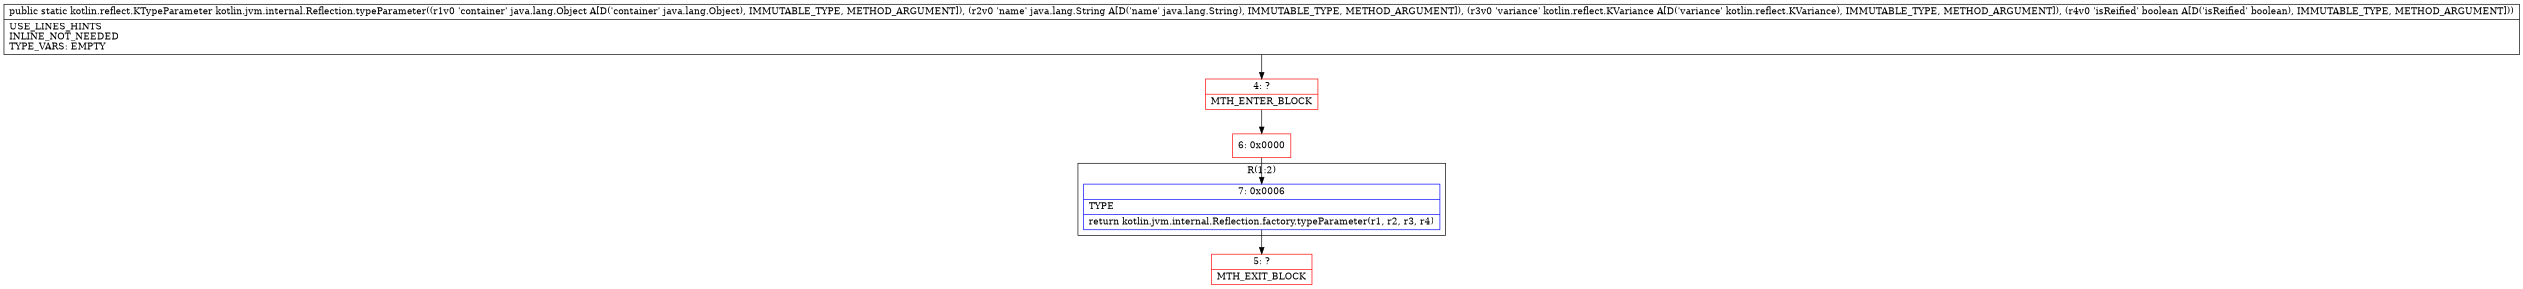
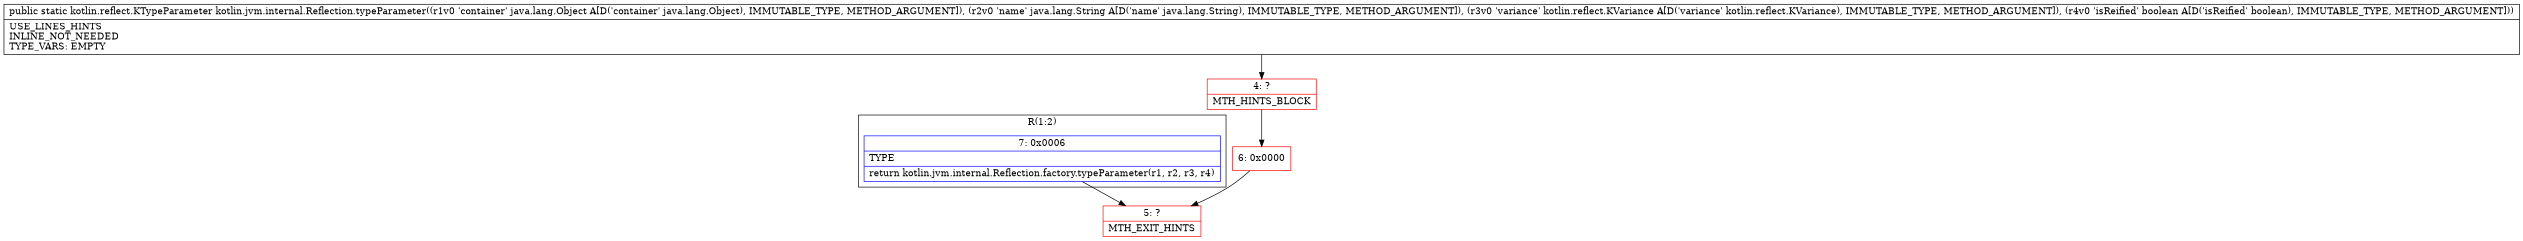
(1262, 101) -> (1262, 101)
(1262, 167) -> (1221, 192)
(1262, 277) -> (1152, 228)
